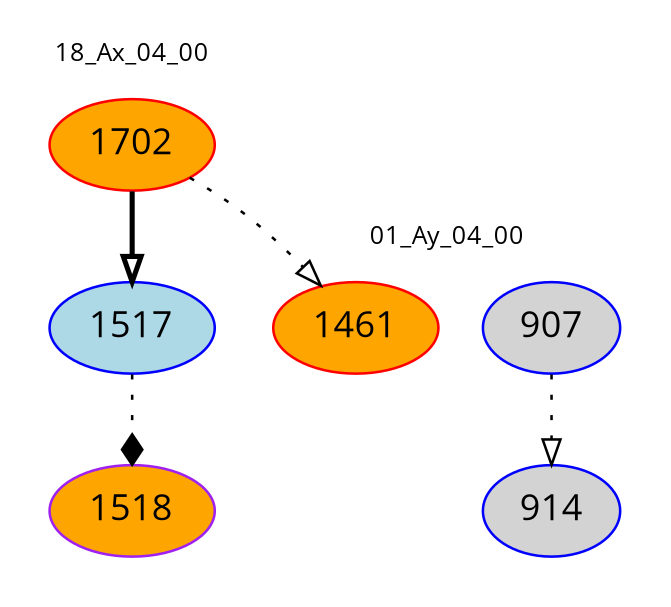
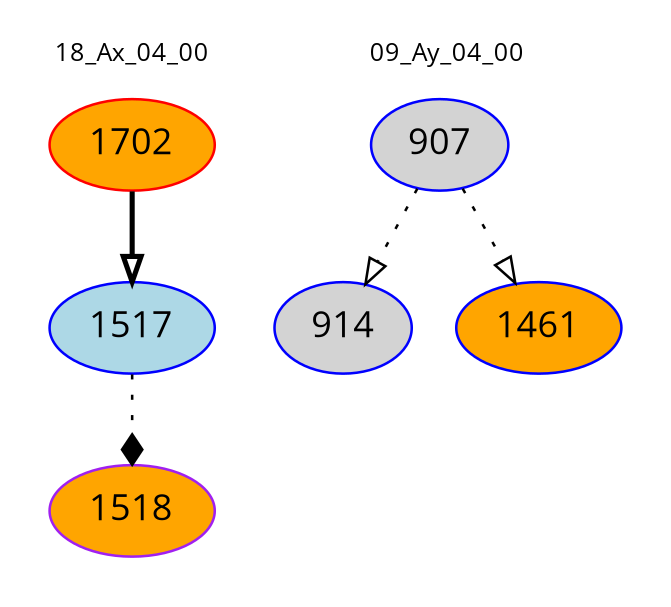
(271, 237) -> (483, 224)
(447, 238) -> (447, 55)
(356, 328) -> (539, 328)
